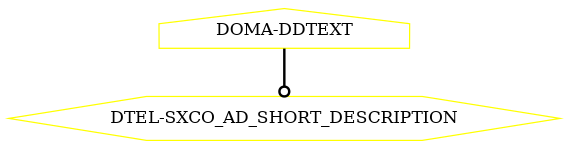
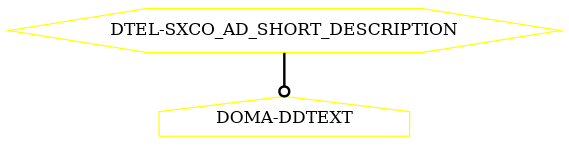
(284, 68) -> (284, 70)
